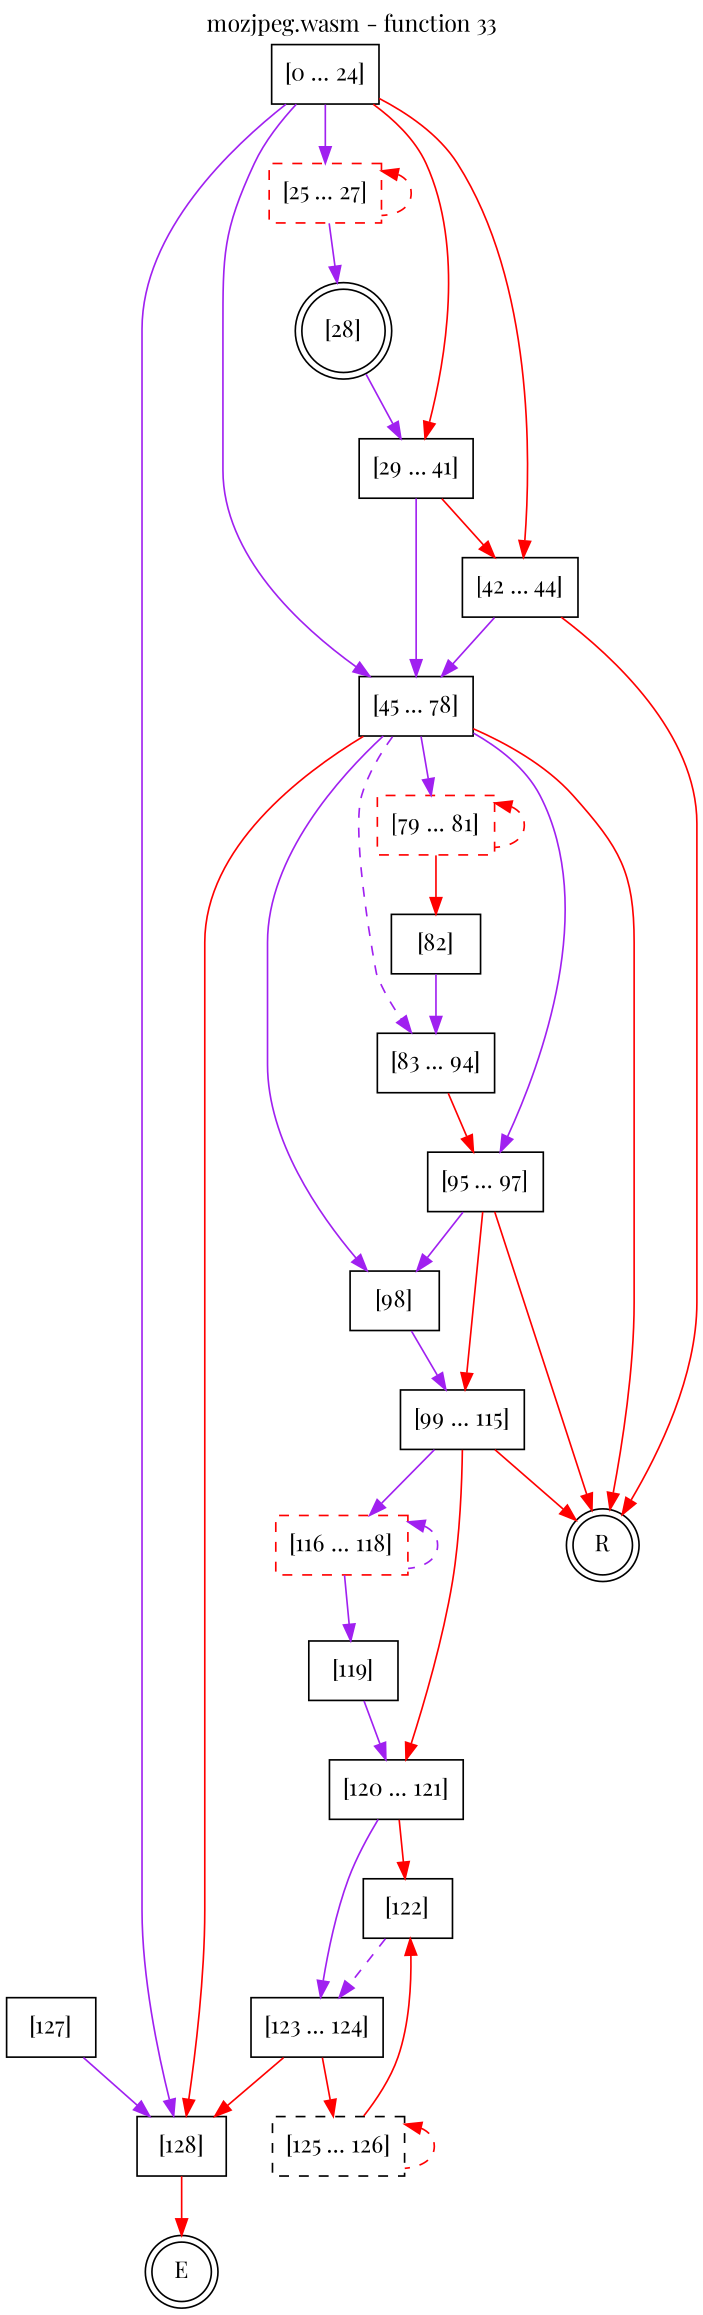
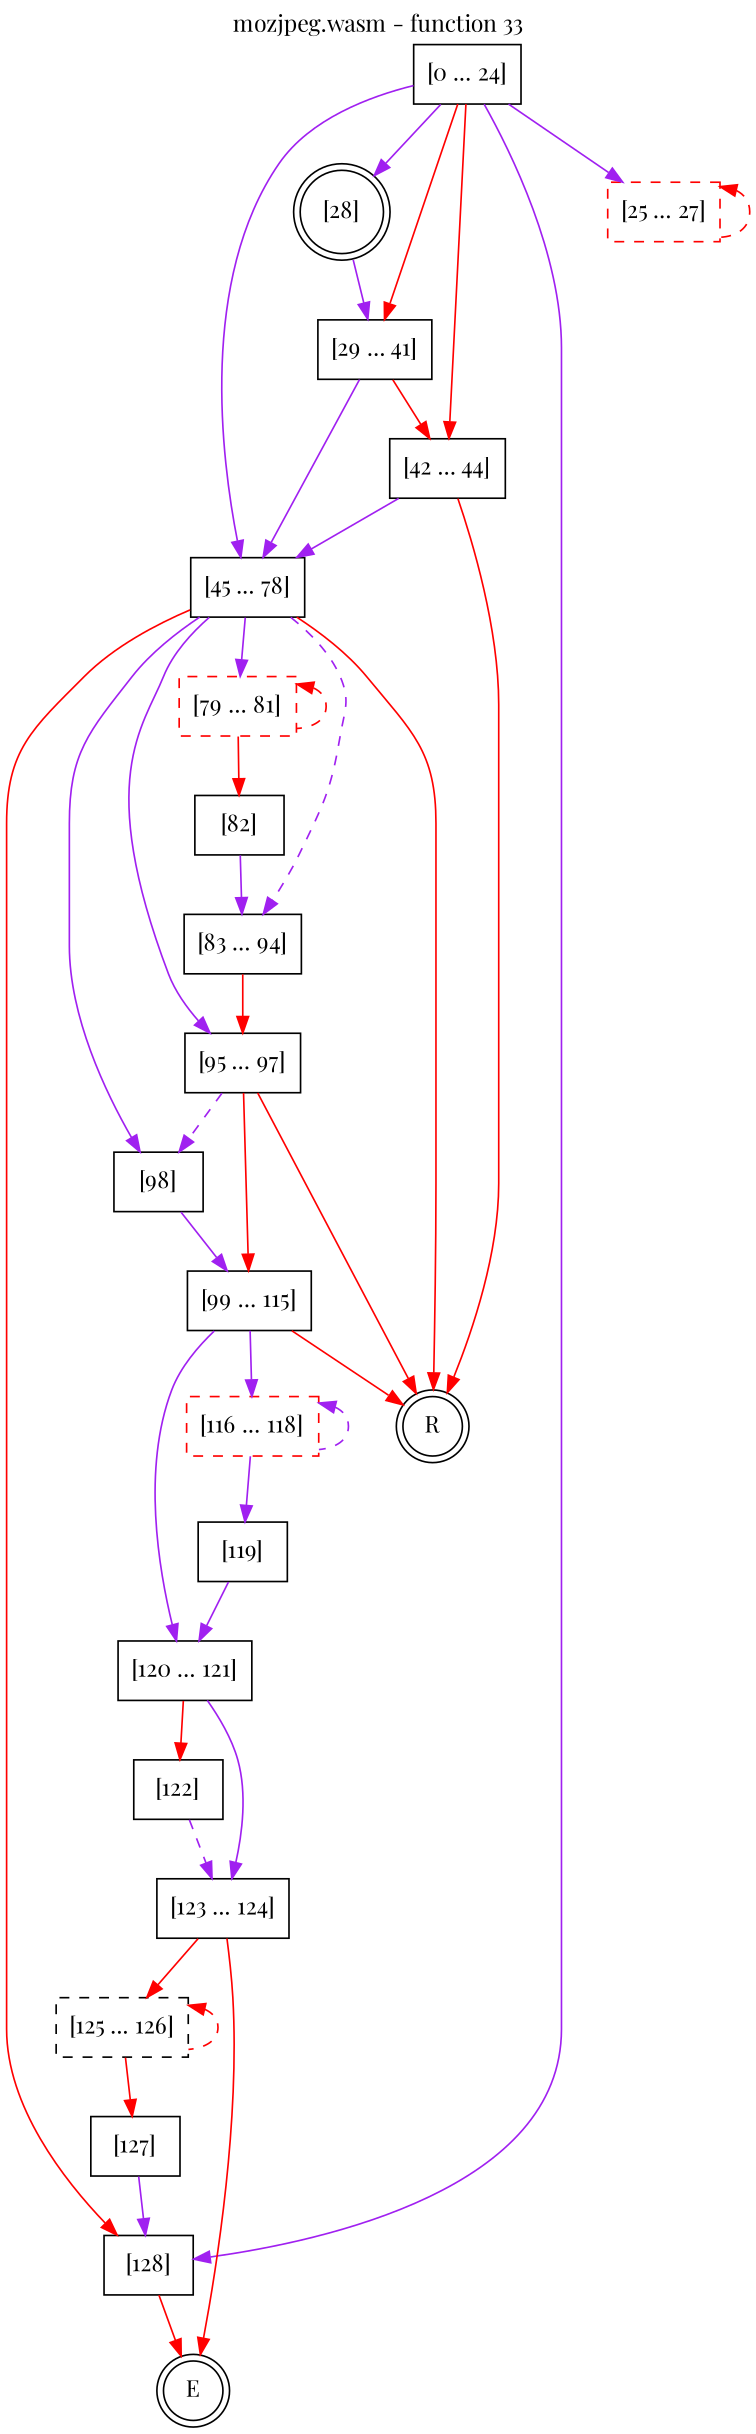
(332, 245) -> (413, 134)
(445, 1235) -> (206, 1116)
(449, 1599) -> (156, 1471)
(403, 2040) -> (128, 2079)
(256, 2082) -> (230, 2139)
